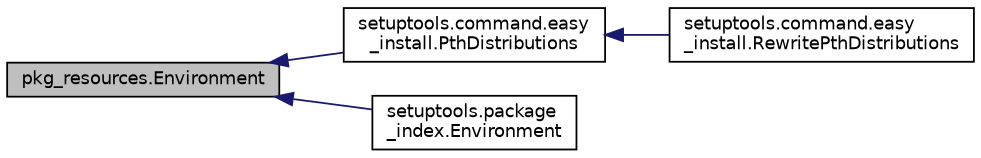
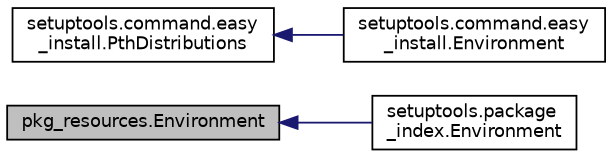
(822, 35) -> (474, 35)
(316, 56) -> none
